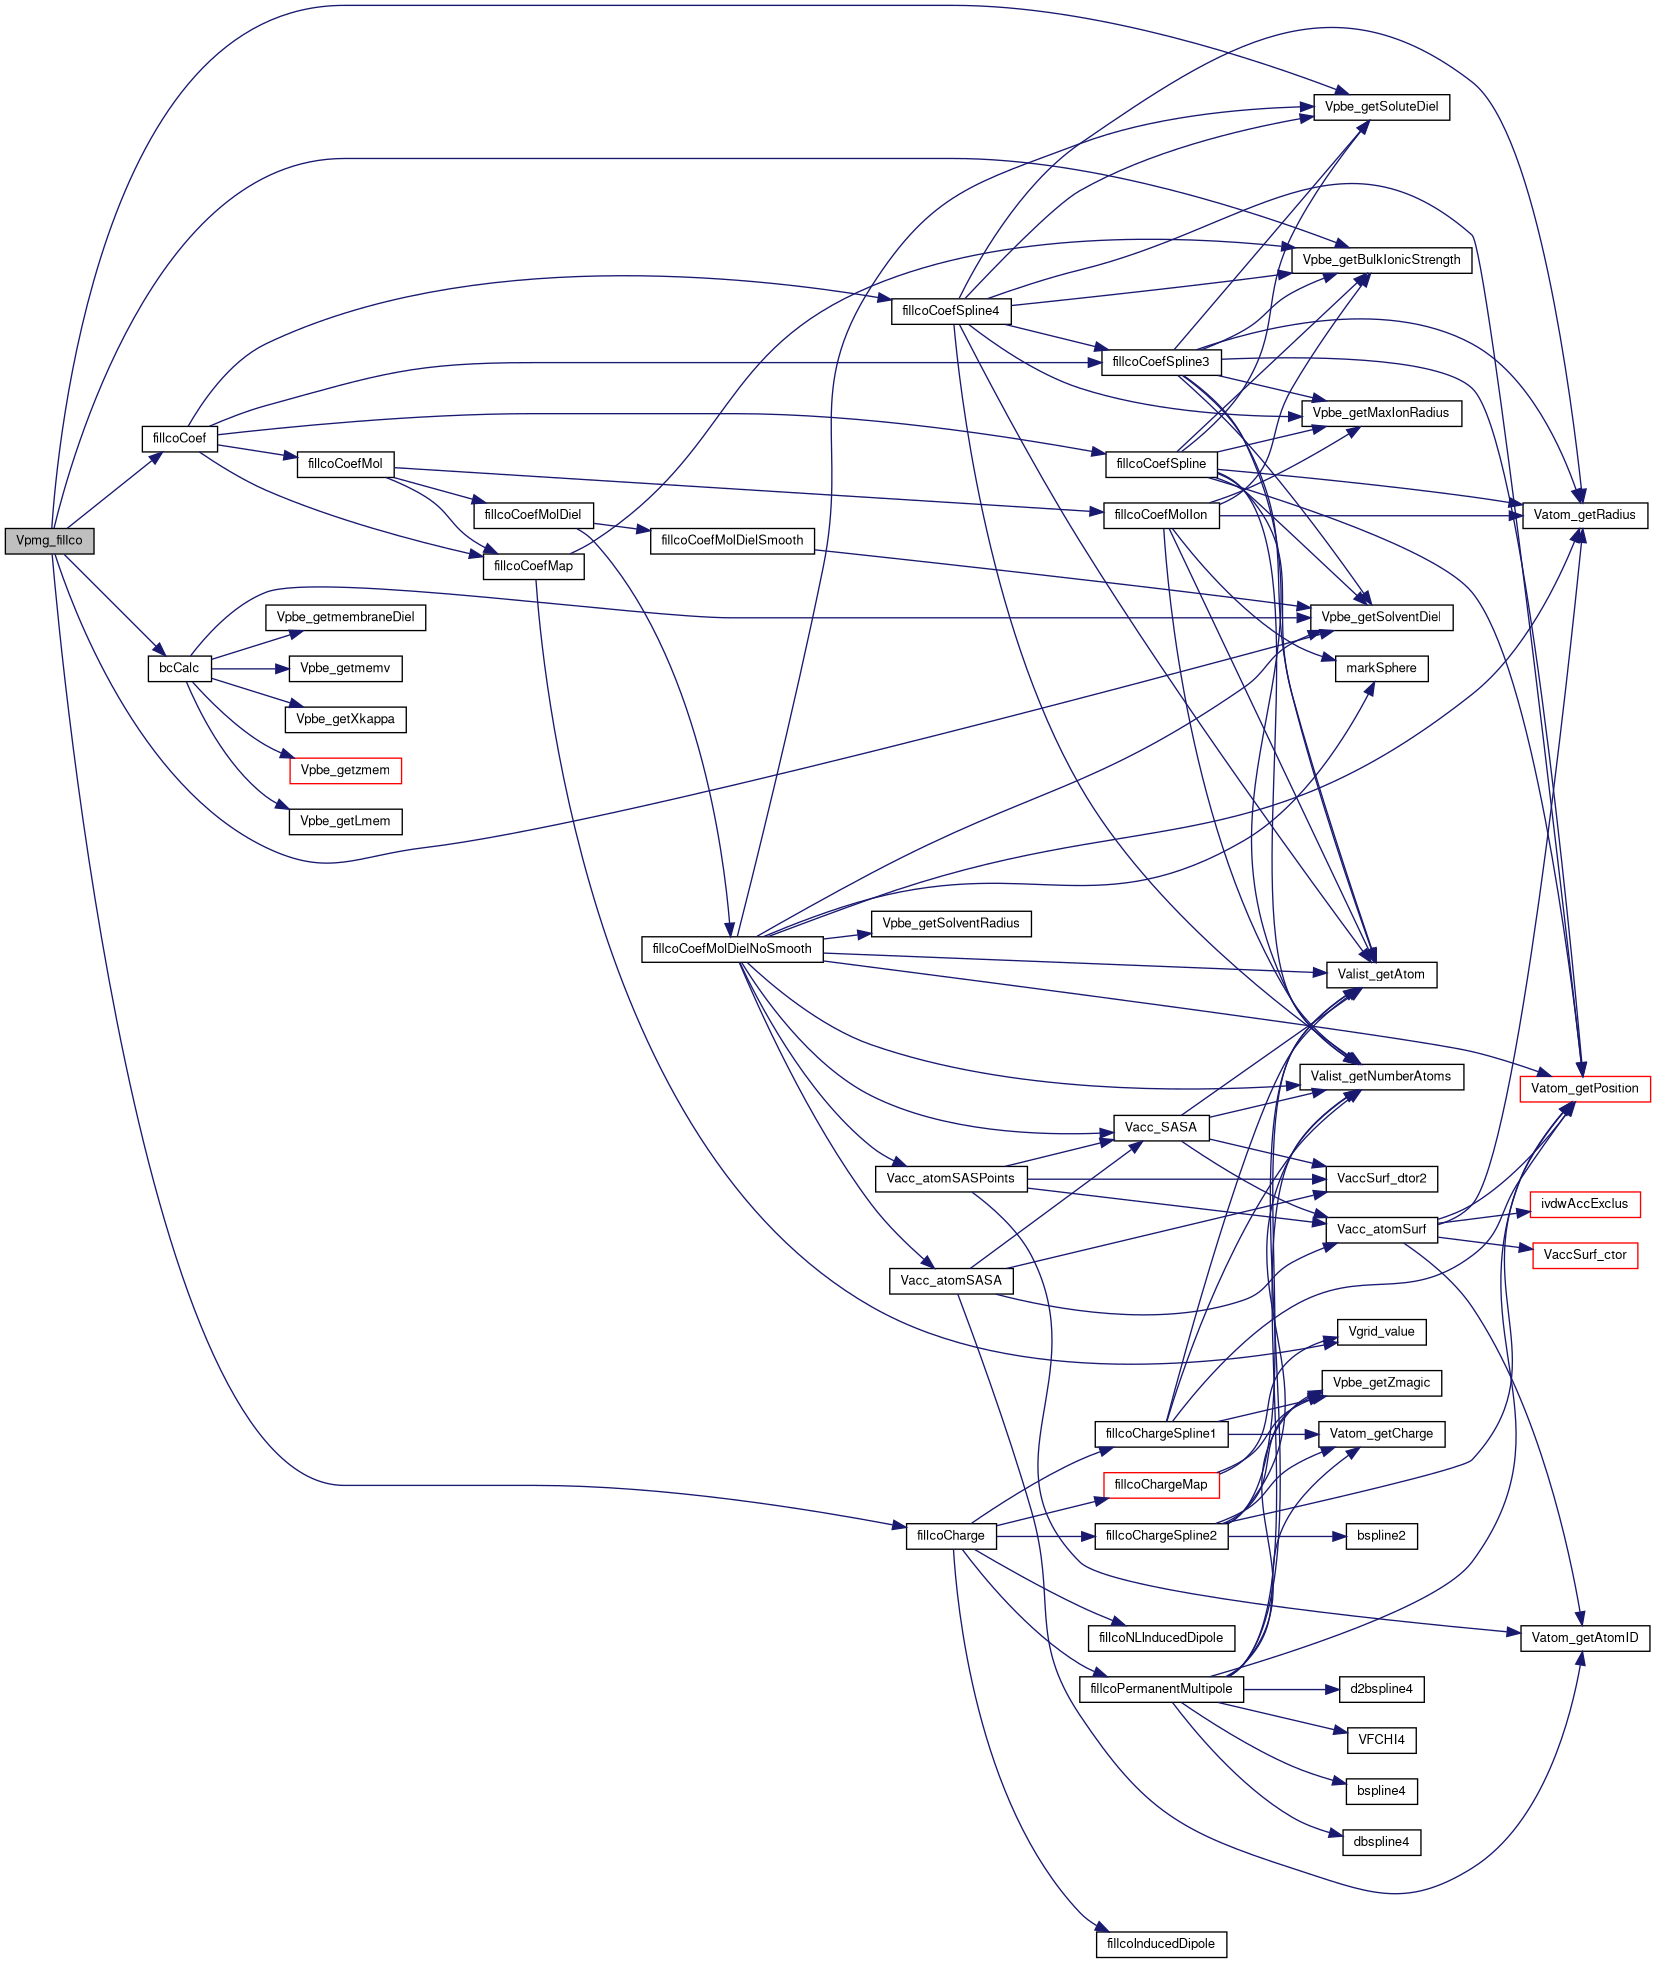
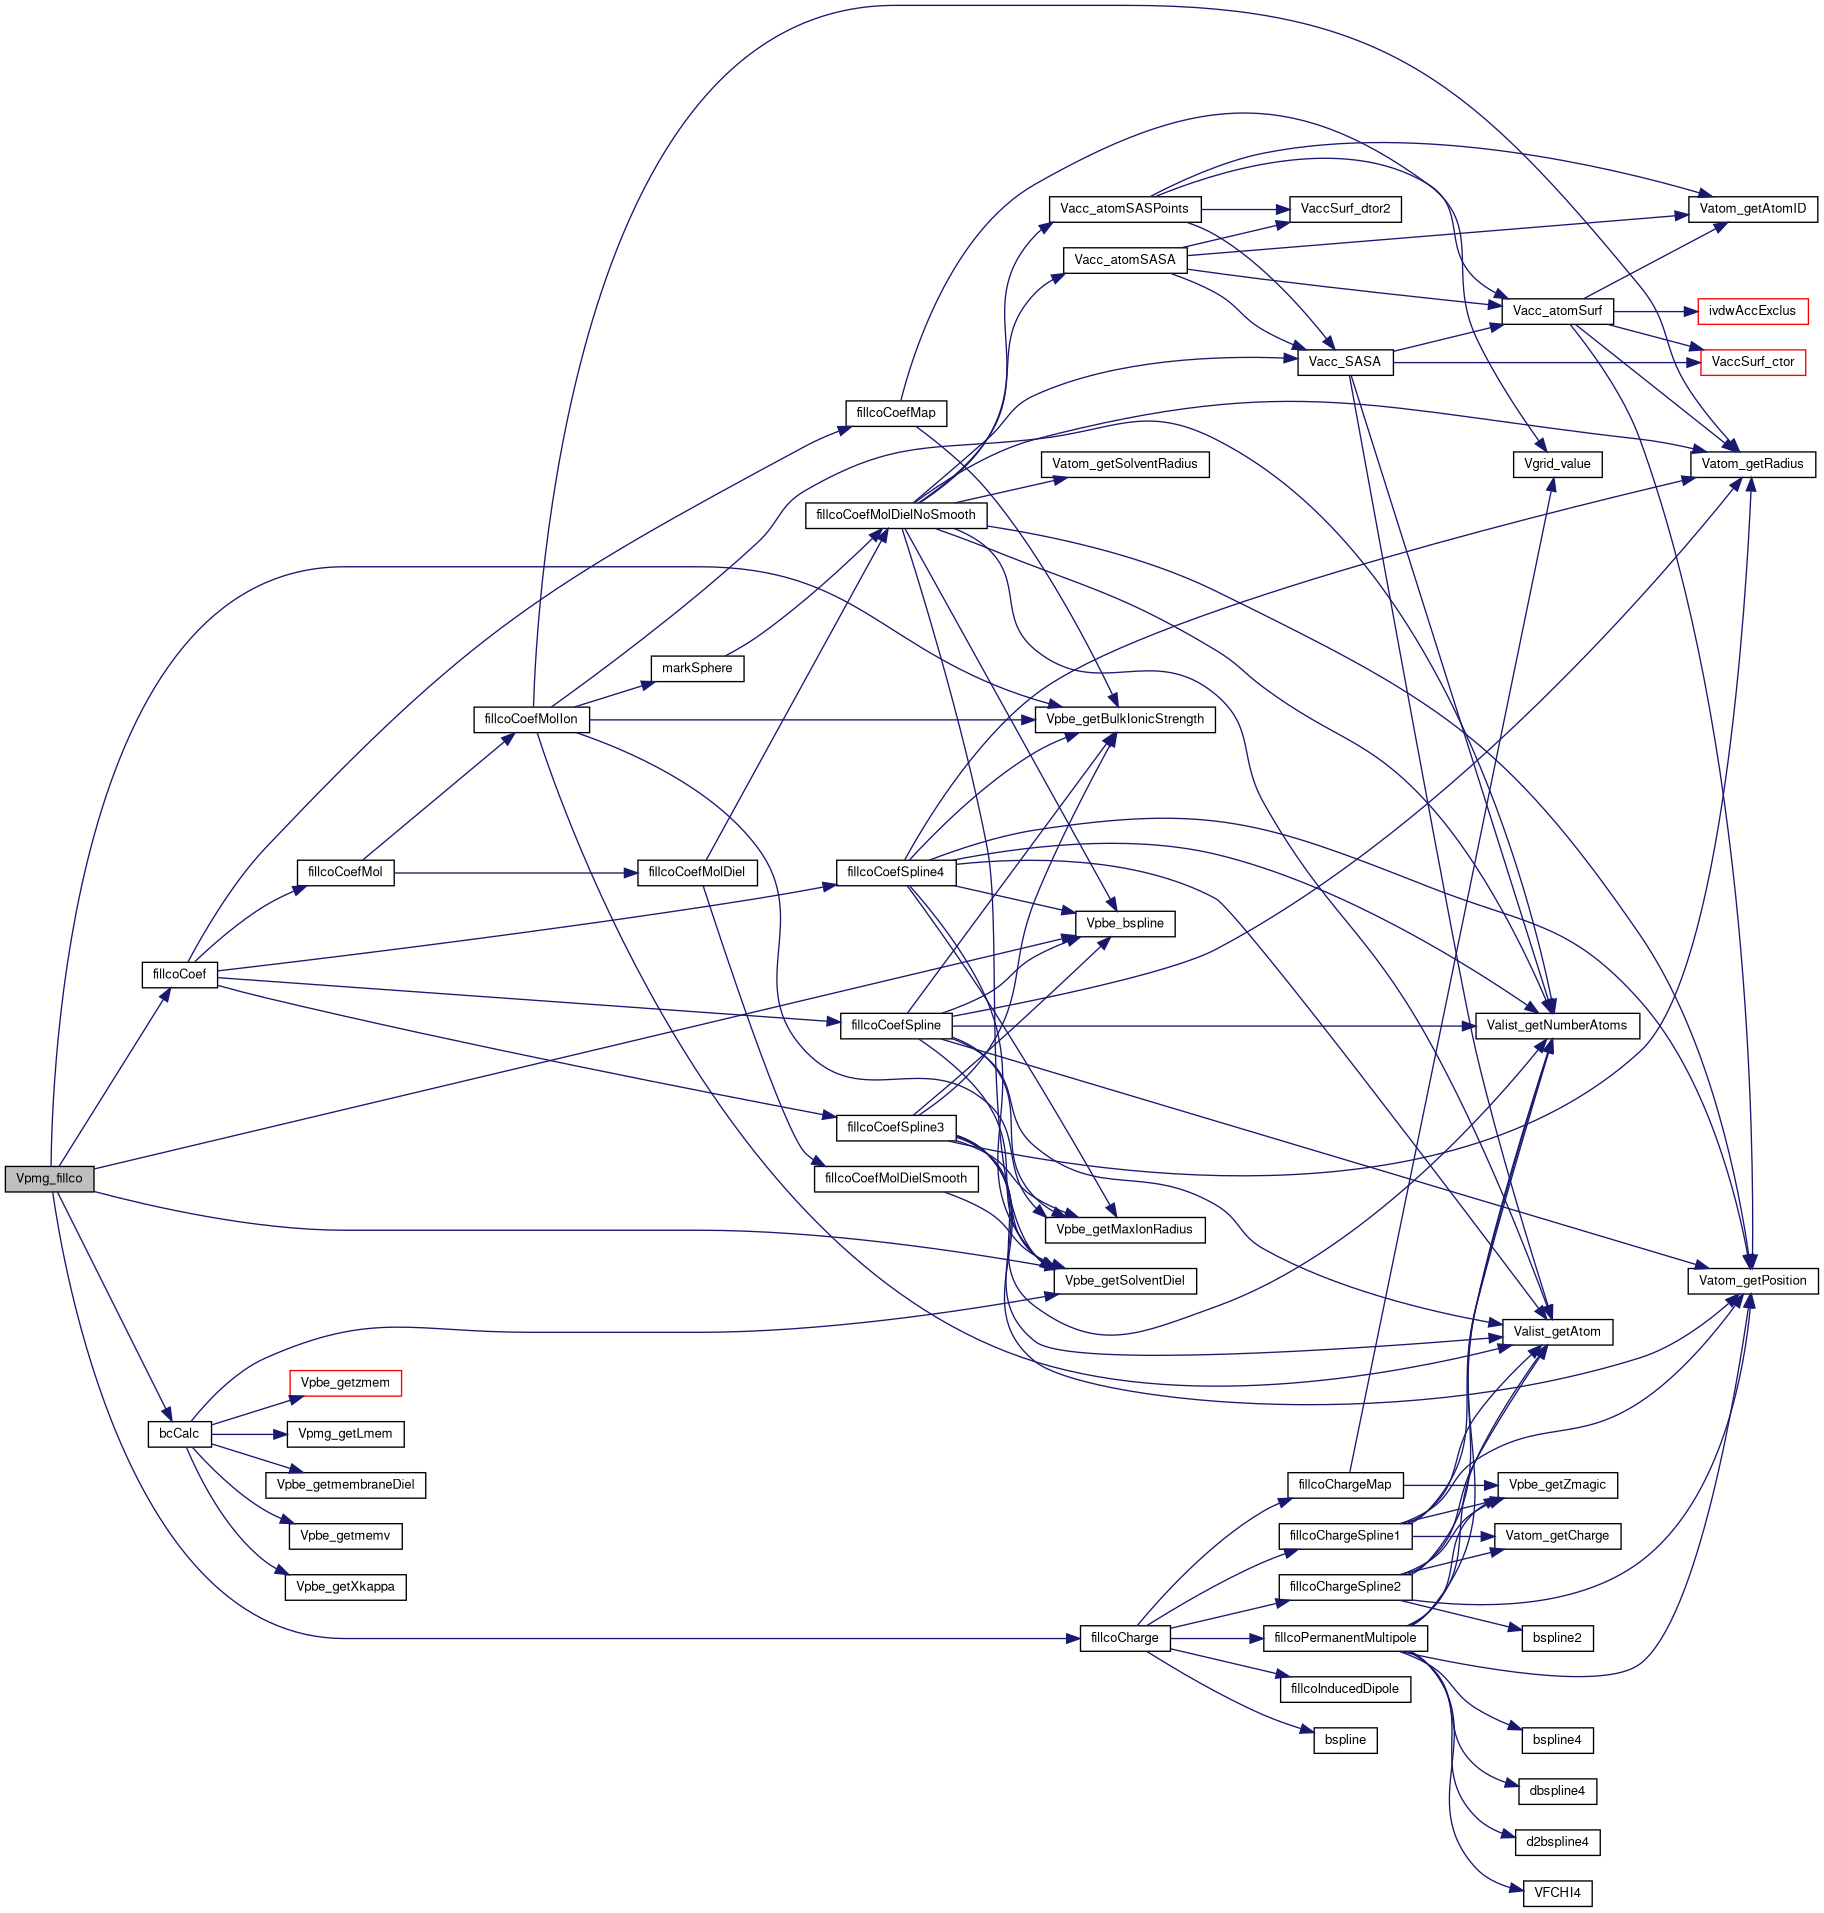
(1382, 107) -> (1125, 924)
(1050, 336) -> (1002, 1067)
(439, 507) -> none
(346, 822) -> (346, 1434)
(1101, 885) -> (803, 602)
(952, 924) -> (1125, 465)
(1585, 1089) -> (1753, 1281)
(1261, 1151) -> (1540, 363)
(1162, 1485) -> (1346, 1485)
(1289, 1517) -> none
(1162, 1639) -> (1346, 1741)
